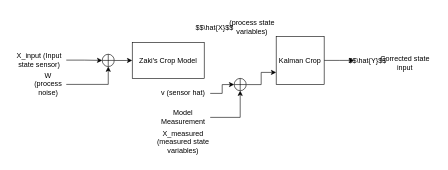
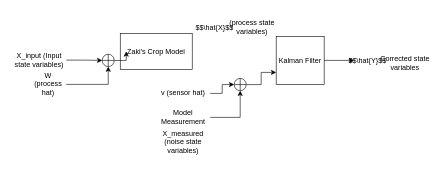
(39, 60) -> (39, 60)
(168, 60) -> (156, 51)
(300, 60) -> (300, 60)
(405, 63) -> (405, 63)
(48, 84) -> (48, 84)
(183, 142) -> (183, 142)
